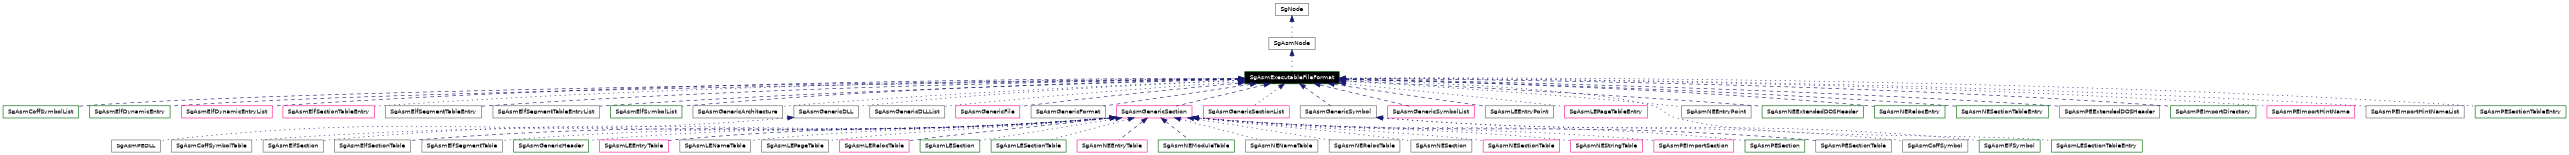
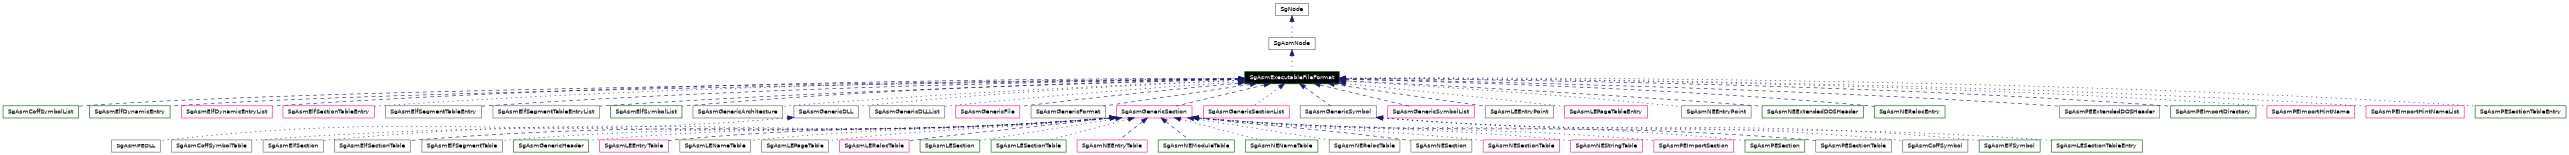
(2002, 112) -> none
(2415, 112) -> (2415, 112)
(1696, 122) -> (1717, 130)
(1352, 134) -> (1352, 134)
(1282, 146) -> (1282, 146)
